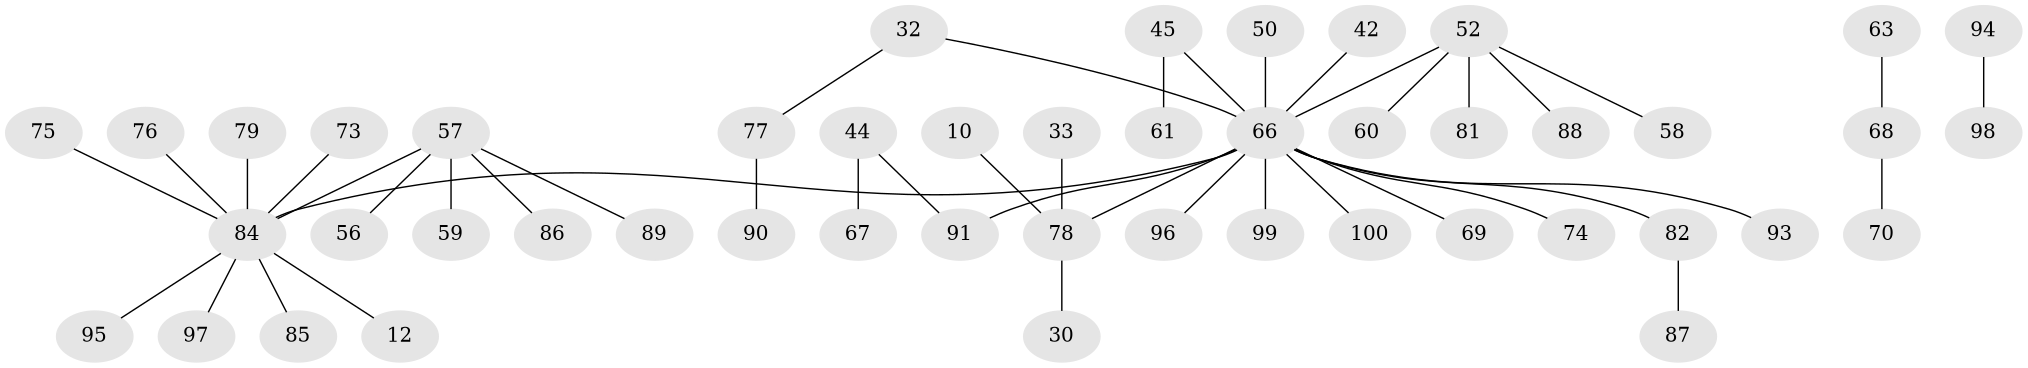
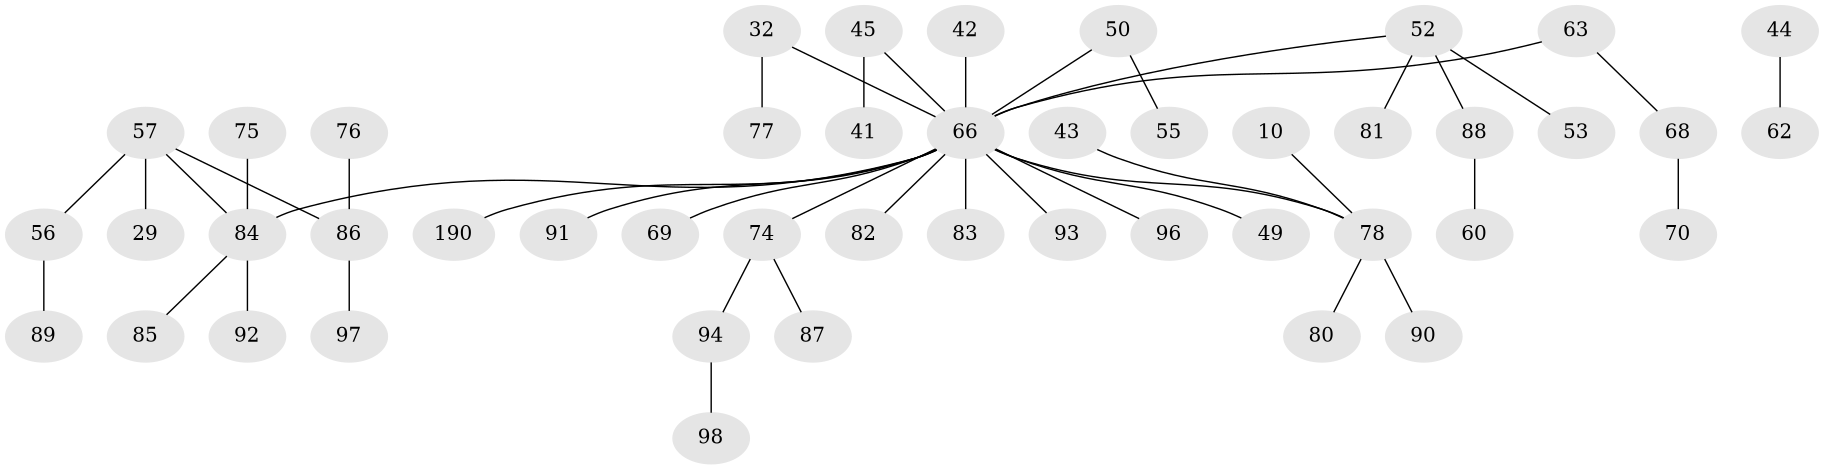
none -> (1267, 74)
(1418, 82) -> (1475, 184)
(247, 133) -> none
(349, 133) -> none
(1062, 133) -> (1067, 133)
(1164, 133) -> (864, 133)
none -> (1169, 133)
(1673, 133) -> (1576, 133)
(756, 175) -> (1398, 286)
(196, 184) -> (349, 184)
(553, 184) -> (44, 286)
(909, 184) -> none
(451, 235) -> (146, 235)
(858, 235) -> (1780, 133)
none -> (966, 235)
(1265, 235) -> (1271, 235)
(1370, 235) -> (454, 235)
(222, 286) -> (349, 286)
none -> (737, 286)
(1678, 286) -> (788, 286)
(95, 337) -> none
(400, 337) -> (247, 337)
(1062, 337) -> (1322, 337)
